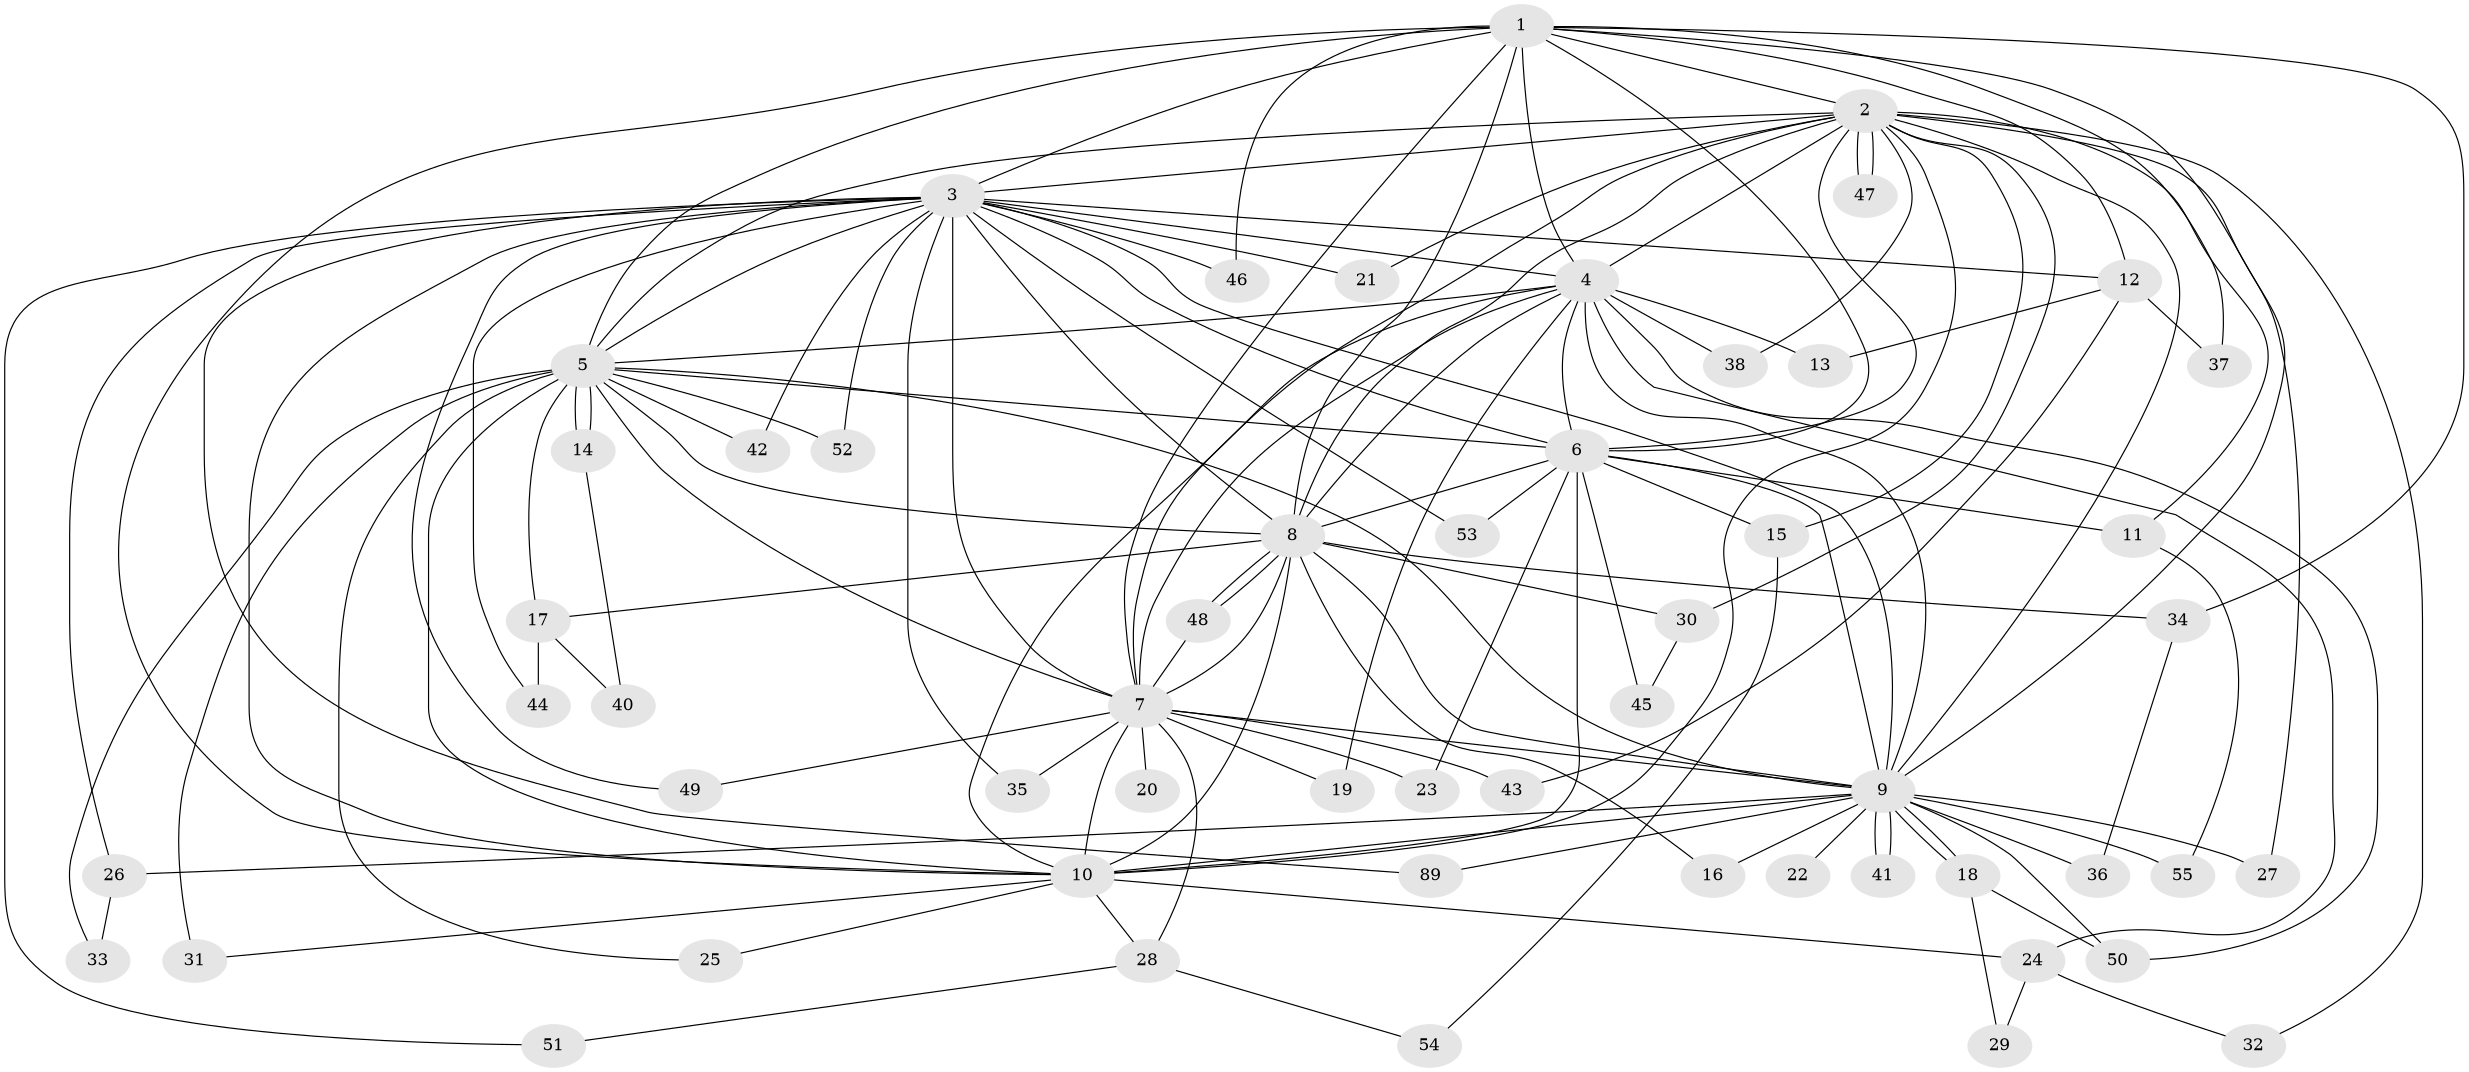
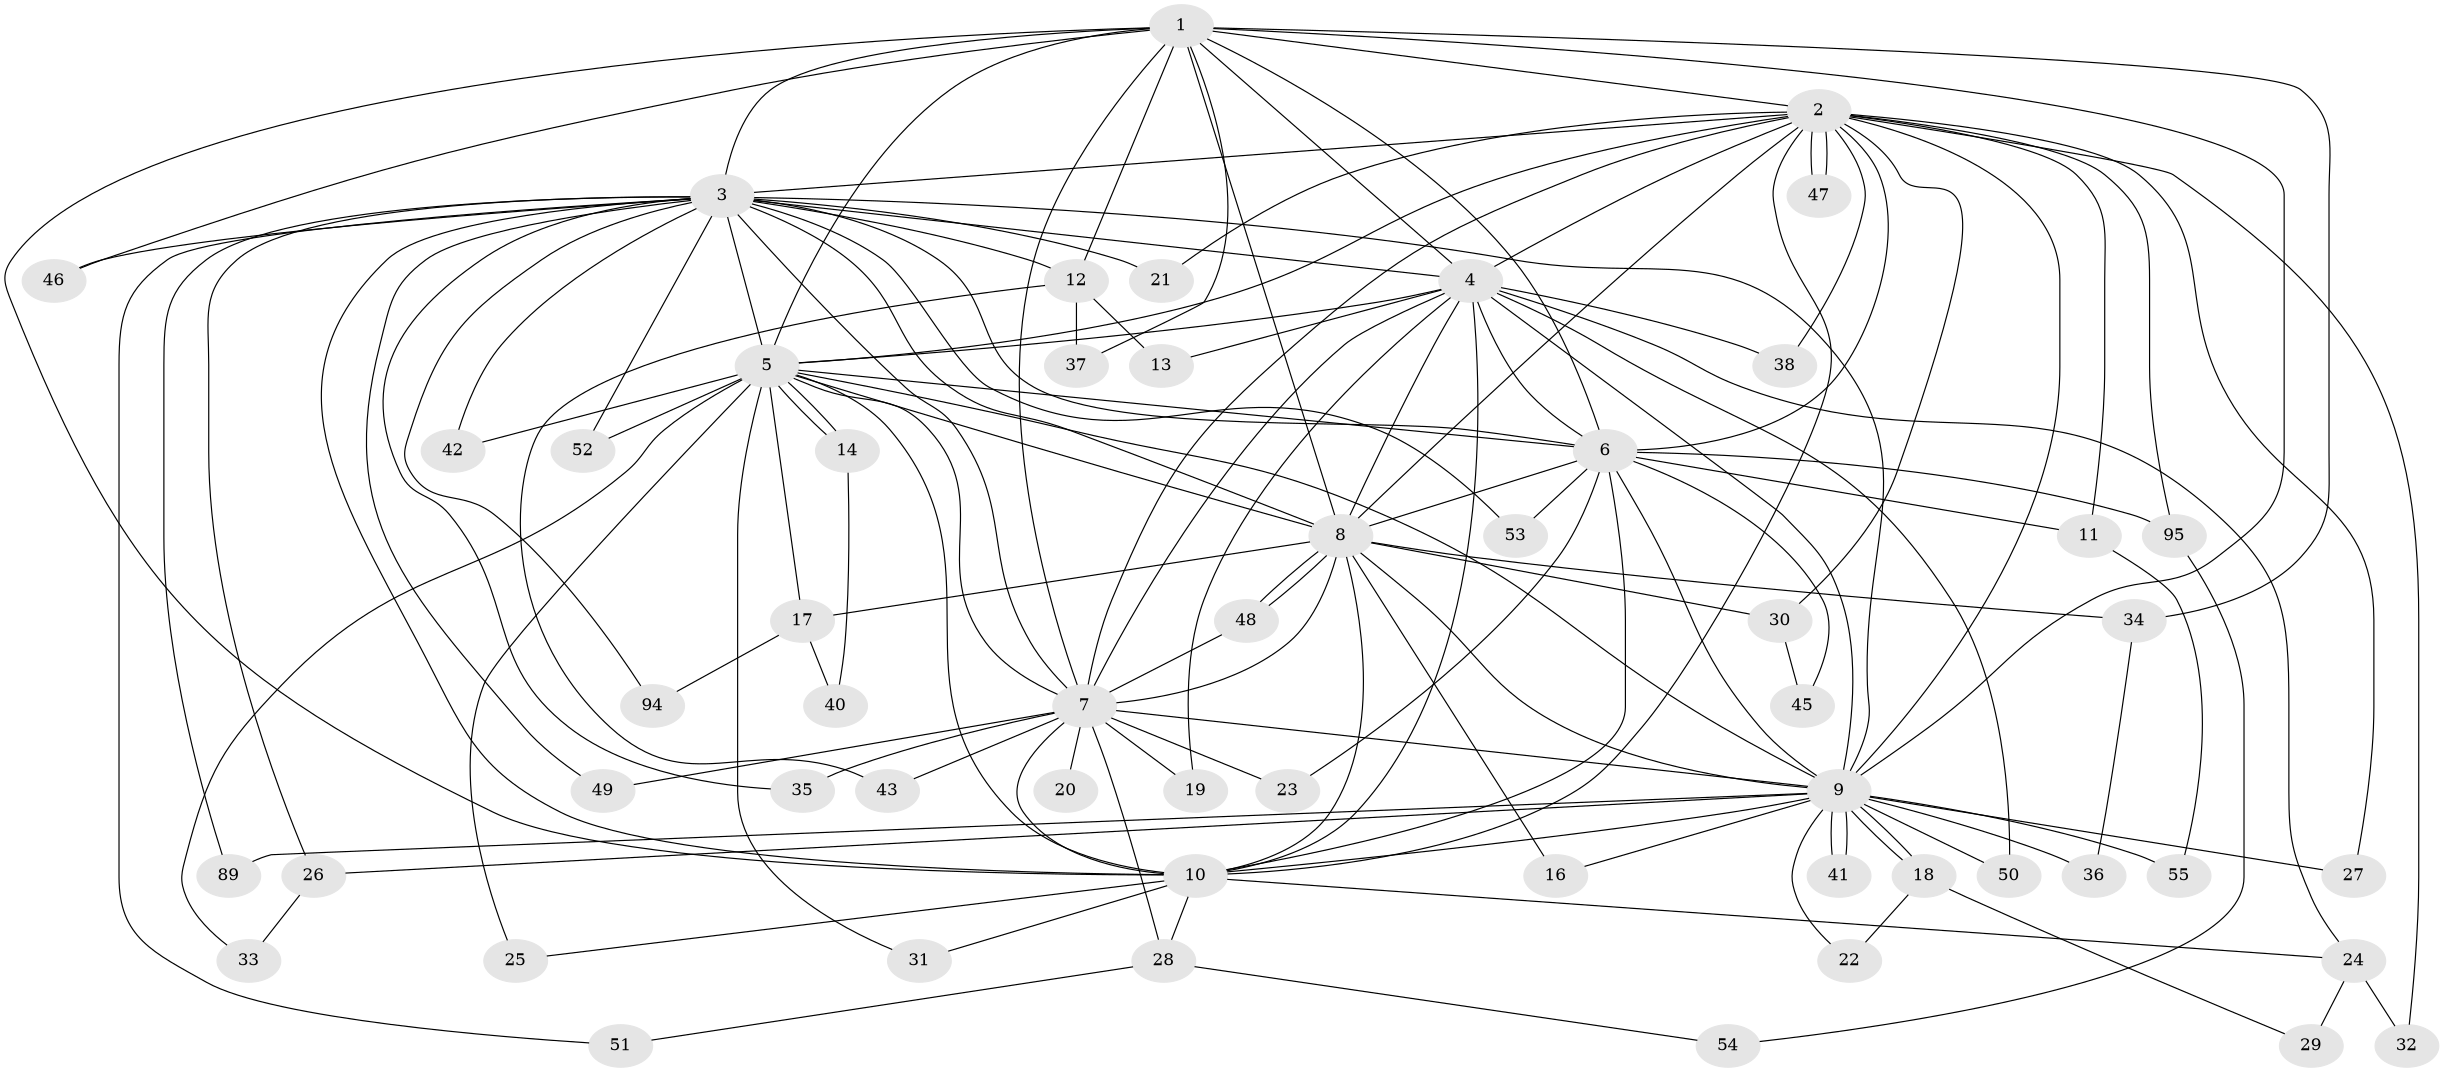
(1777, 536) -> (2174, 536)
(538, 706) -> (653, 706)
(2043, 918) -> (1887, 918)
